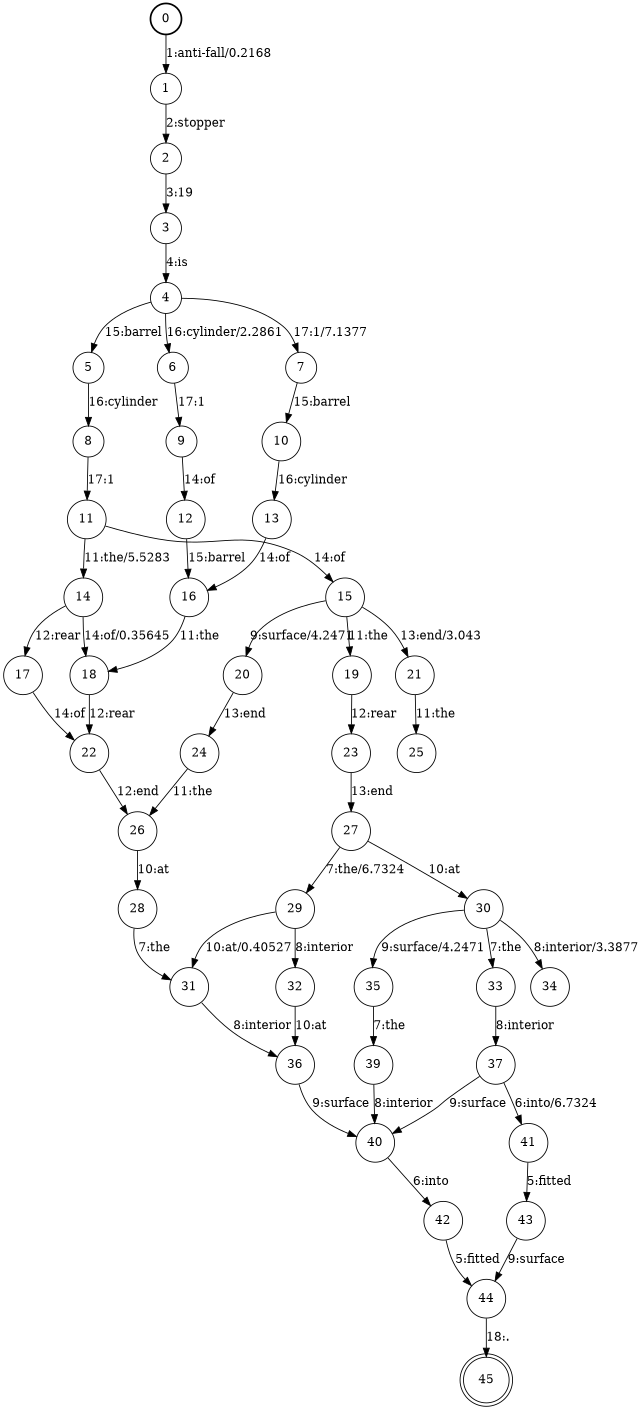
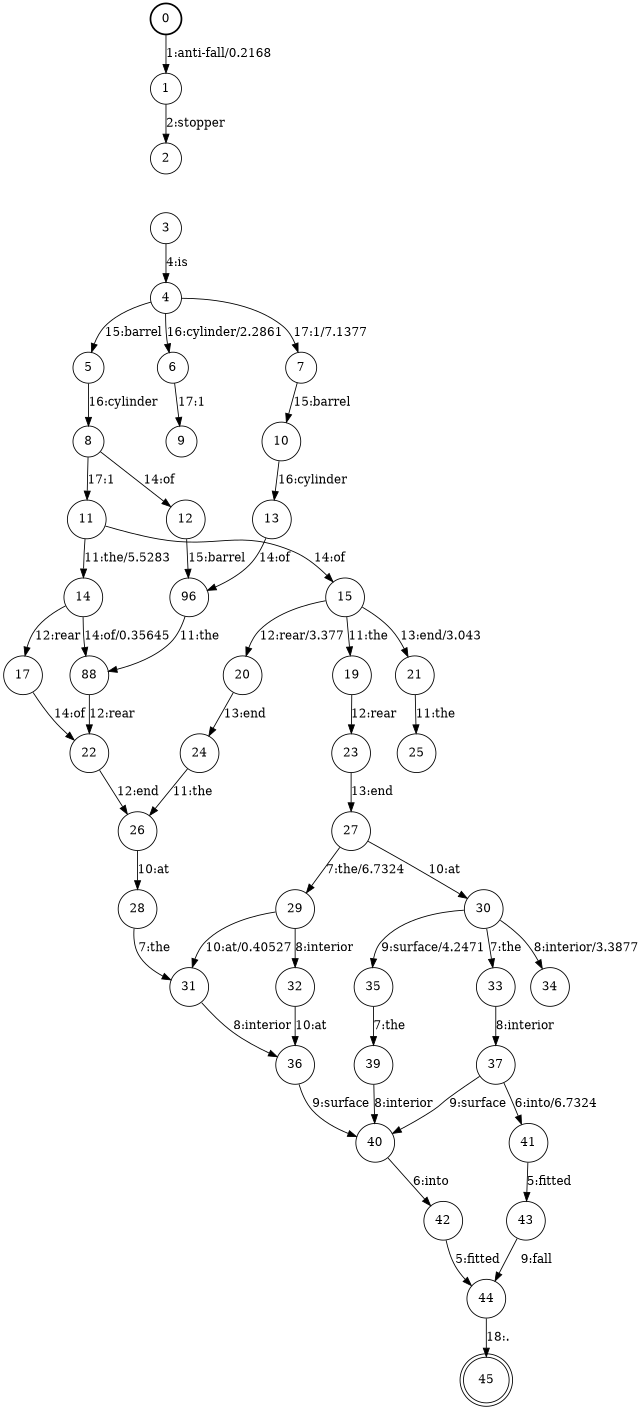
(166, 189) -> none
(183, 474) -> (132, 477)
(189, 597) -> (189, 597)
(302, 636) -> (302, 636)
(89, 675) -> (89, 675)
(537, 1260) -> (537, 1260)
